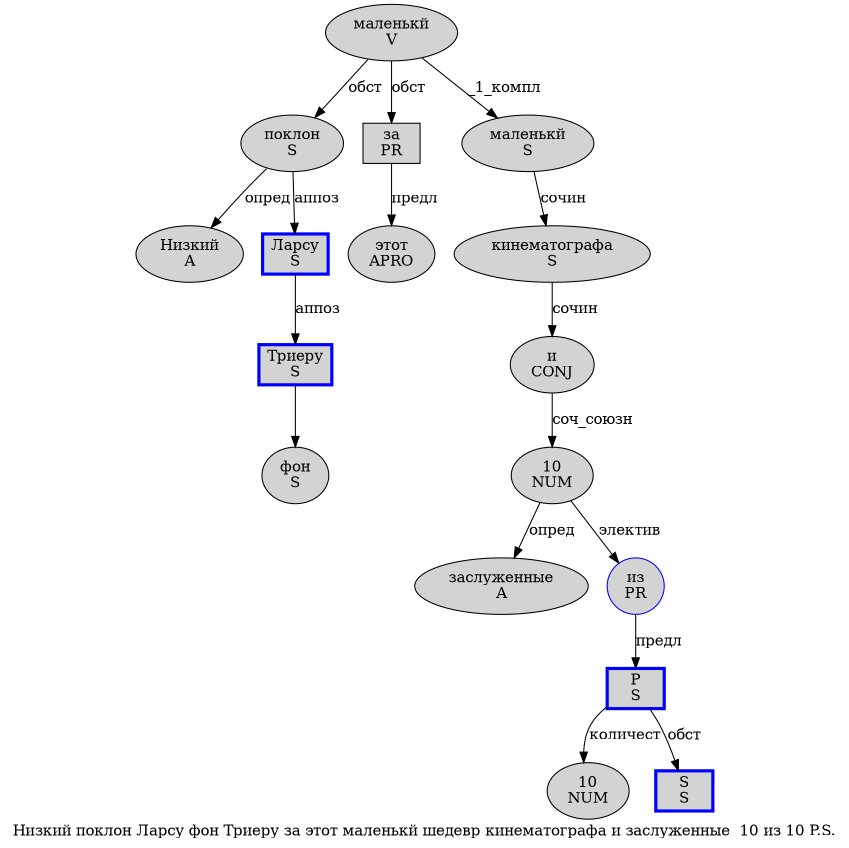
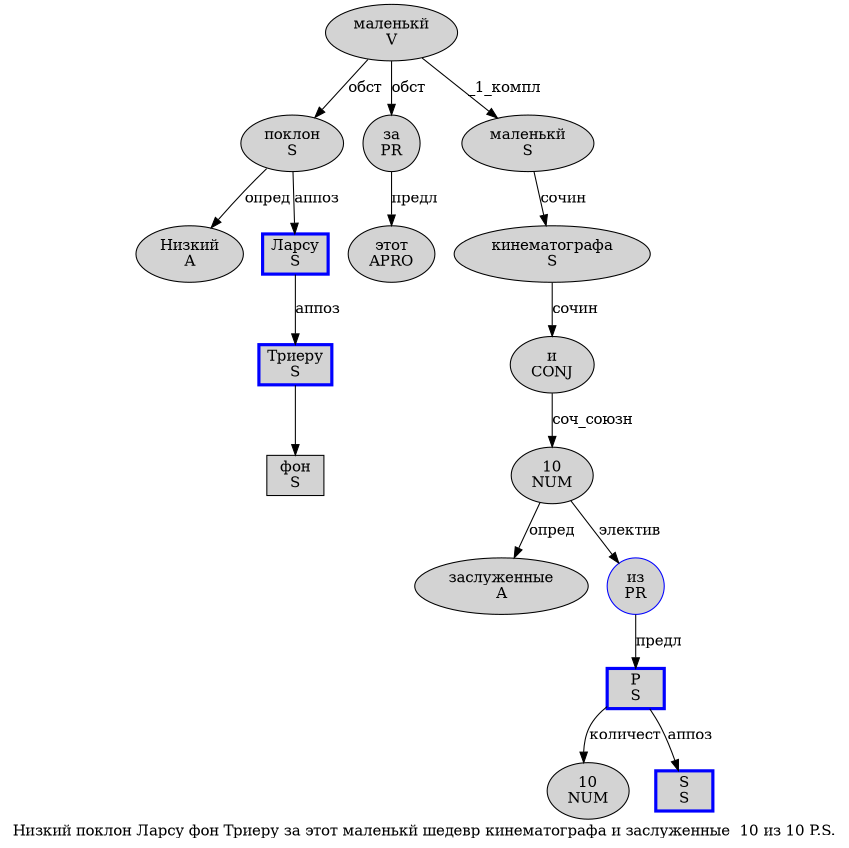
(392, 143) -> (392, 143)
(295, 475) -> (295, 475)
(684, 736) -> (690, 736)
